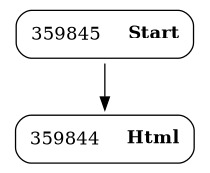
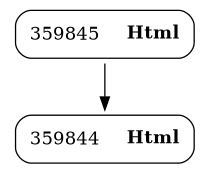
(154, 33) -> (153, 33)
